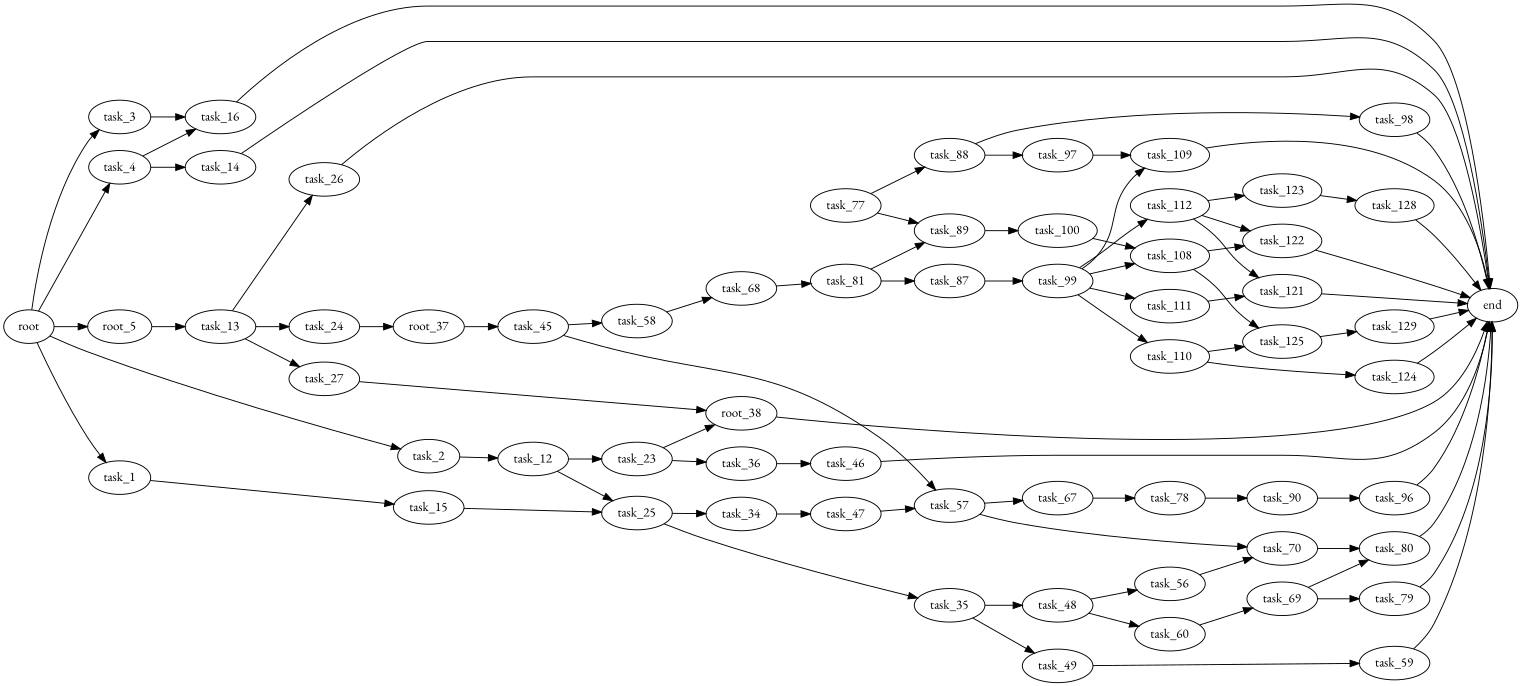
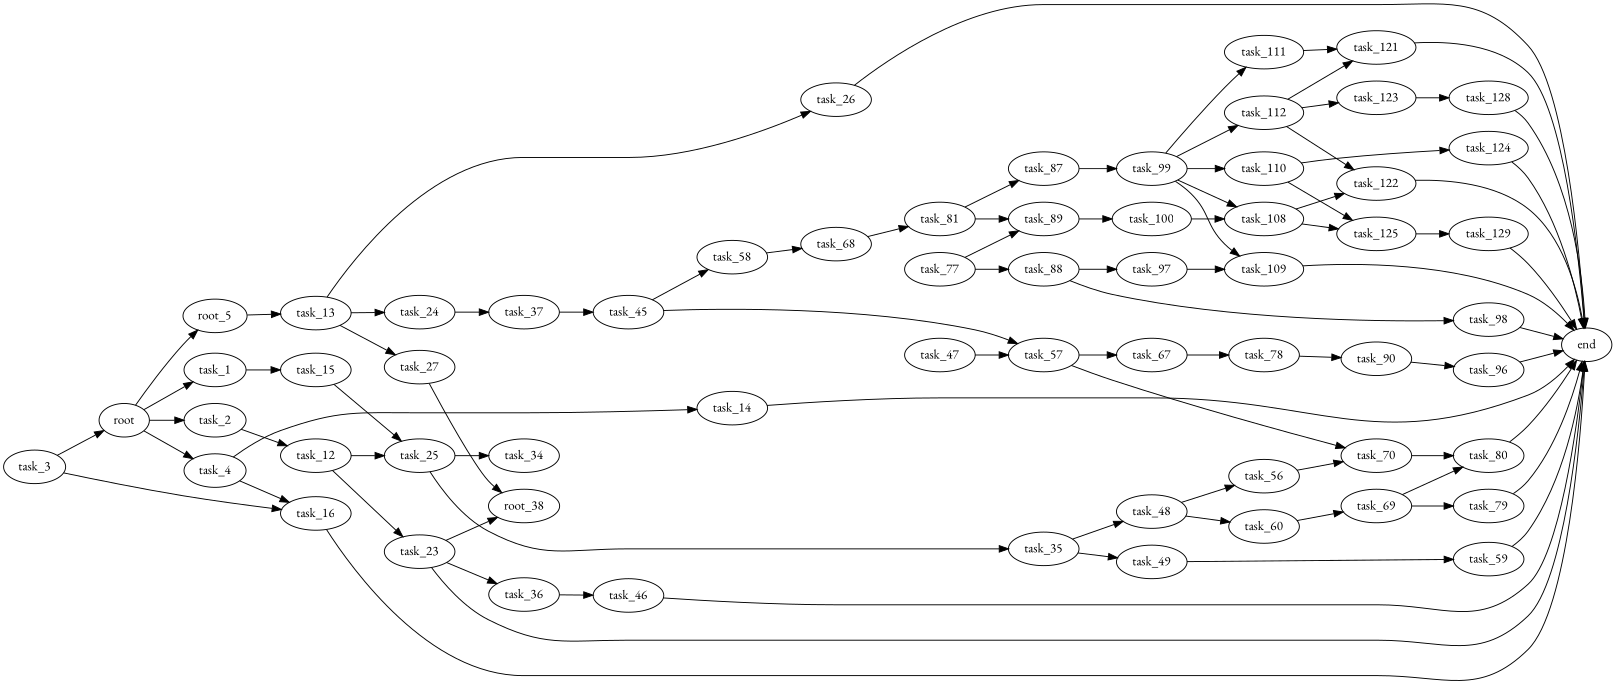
(52, 219) -> (76, 445)
(429, 327) -> (524, 312)
(1152, 439) -> (1099, 640)
(789, 514) -> none
